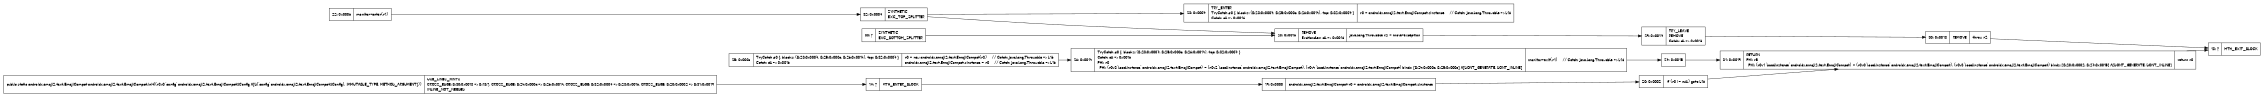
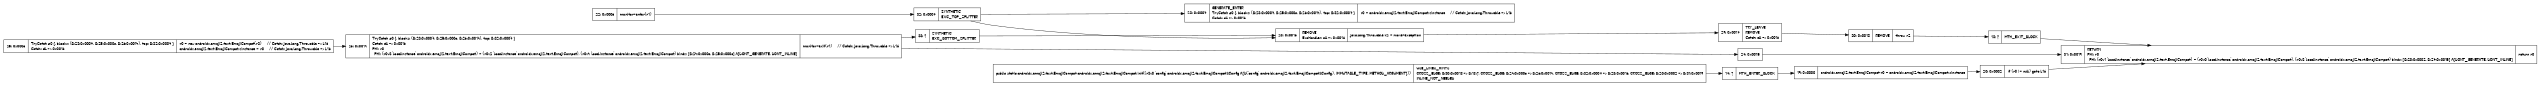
(1222, 8) -> (1228, 8)
none -> (907, 37)
(2196, 51) -> (2094, 42)
(1752, 60) -> (2093, 54)
